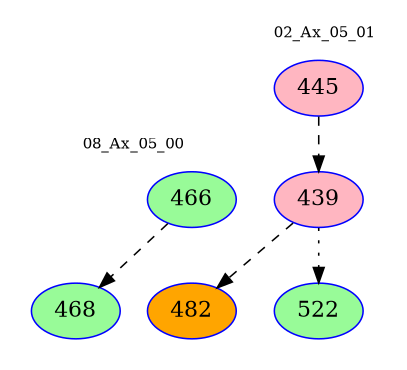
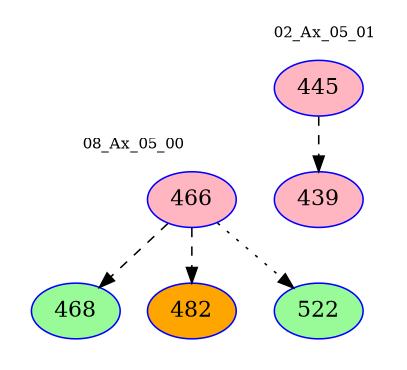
(192, 200) -> (192, 200)
(272, 241) -> (192, 248)
(319, 248) -> (238, 241)
